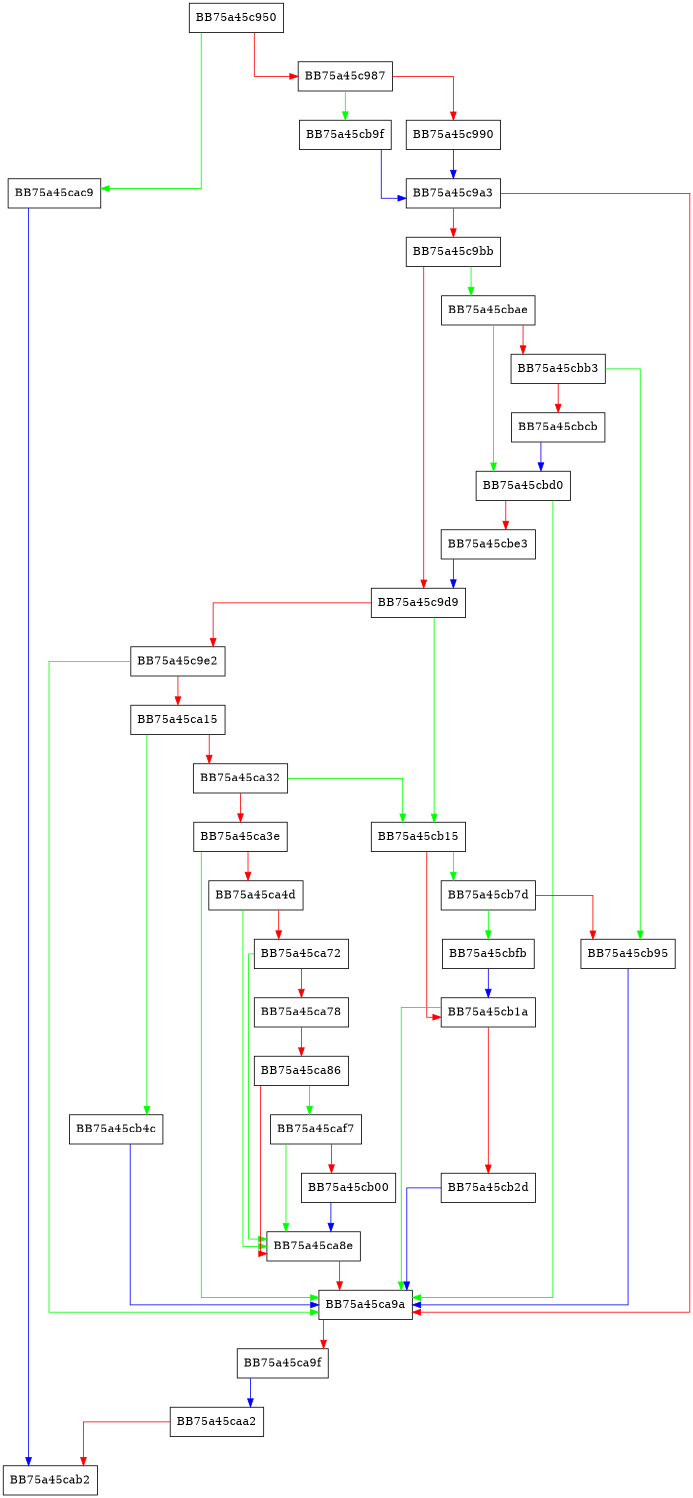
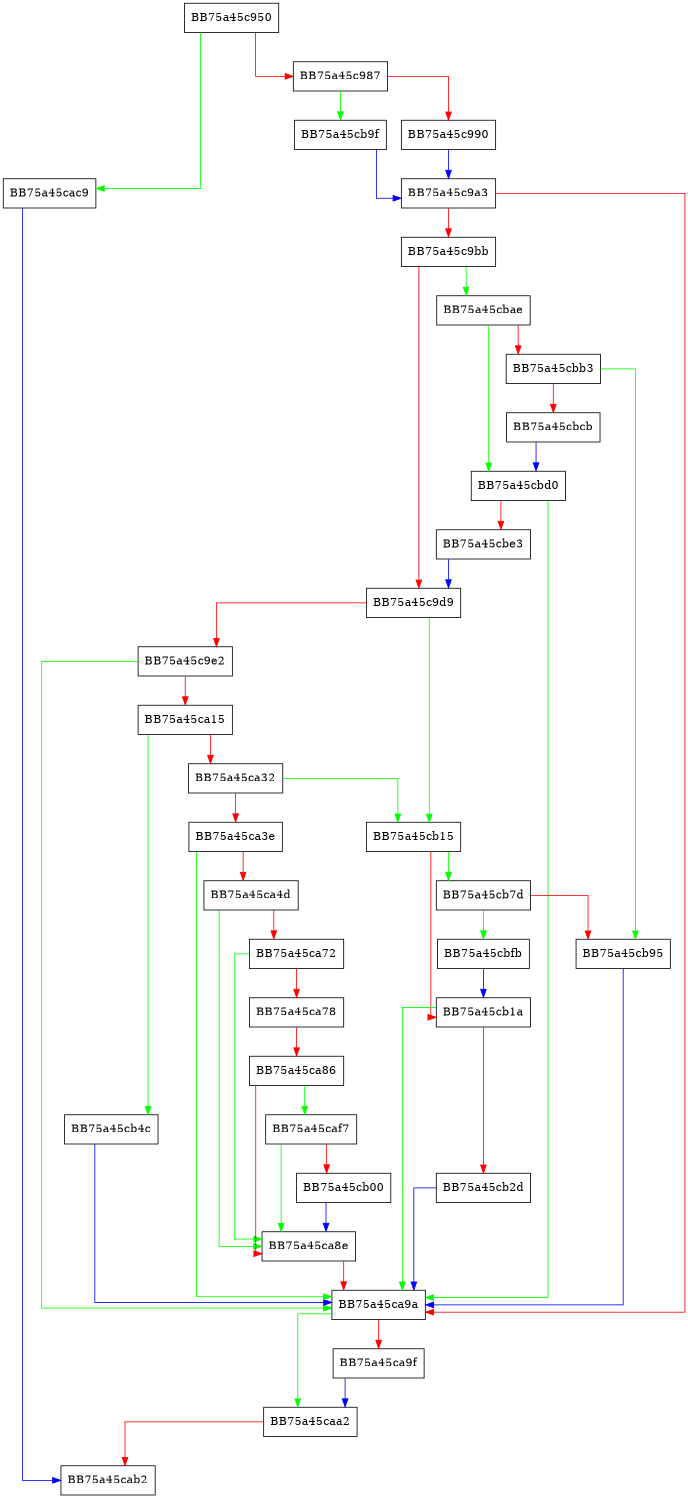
none -> (298, 1339)
